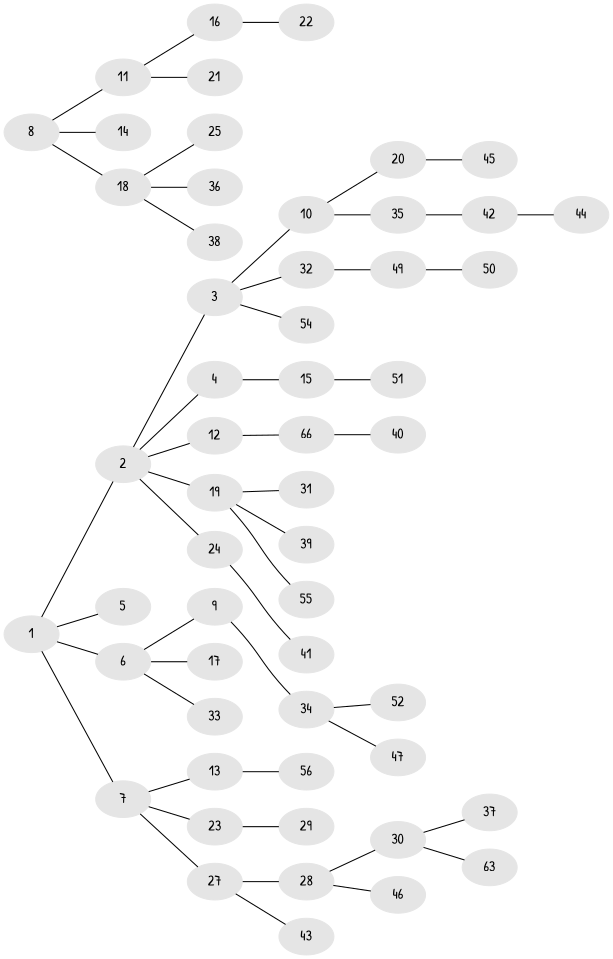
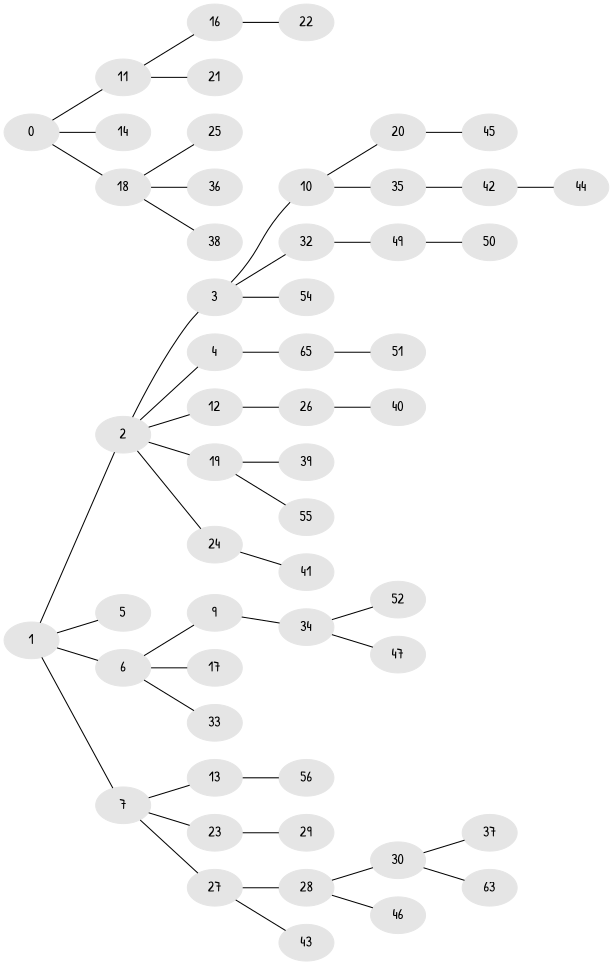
(32, 132) -> (32, 132)
(306, 380) -> (306, 352)
(306, 435) -> (306, 407)
(306, 490) -> none
